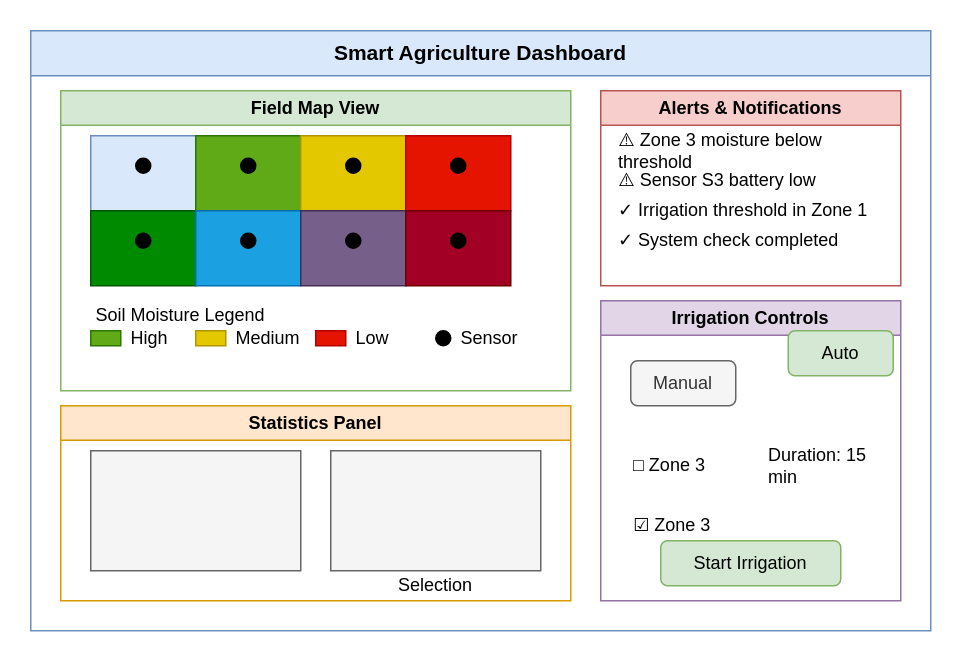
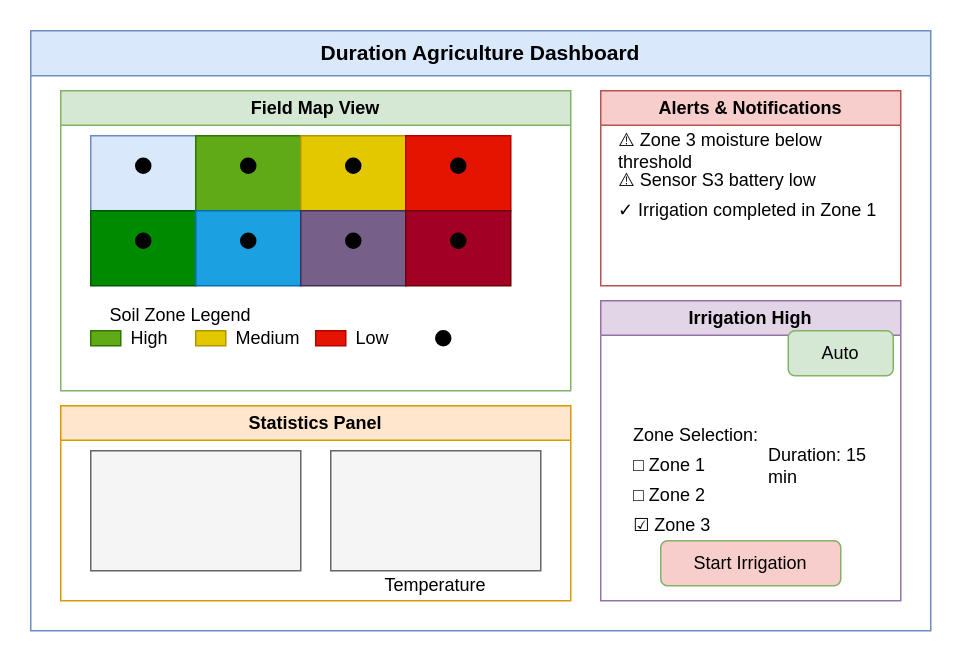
(481, 53) -> (481, 53)
(752, 211) -> (752, 211)
(751, 241) -> none
(181, 316) -> (181, 316)
(751, 319) -> (751, 319)
(496, 338) -> none
(683, 383) -> none
none -> (706, 436)
(669, 466) -> (669, 466)
none -> (676, 496)
(751, 563) -> (751, 563)
(436, 586) -> (436, 586)
